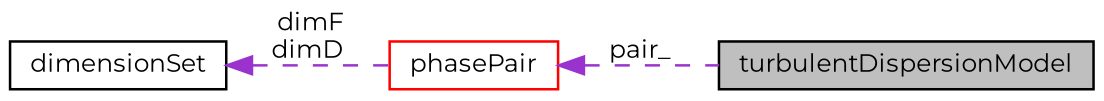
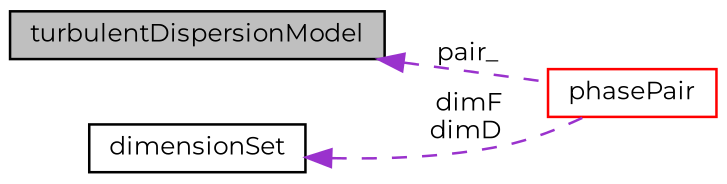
(652, 65) -> (476, 72)
